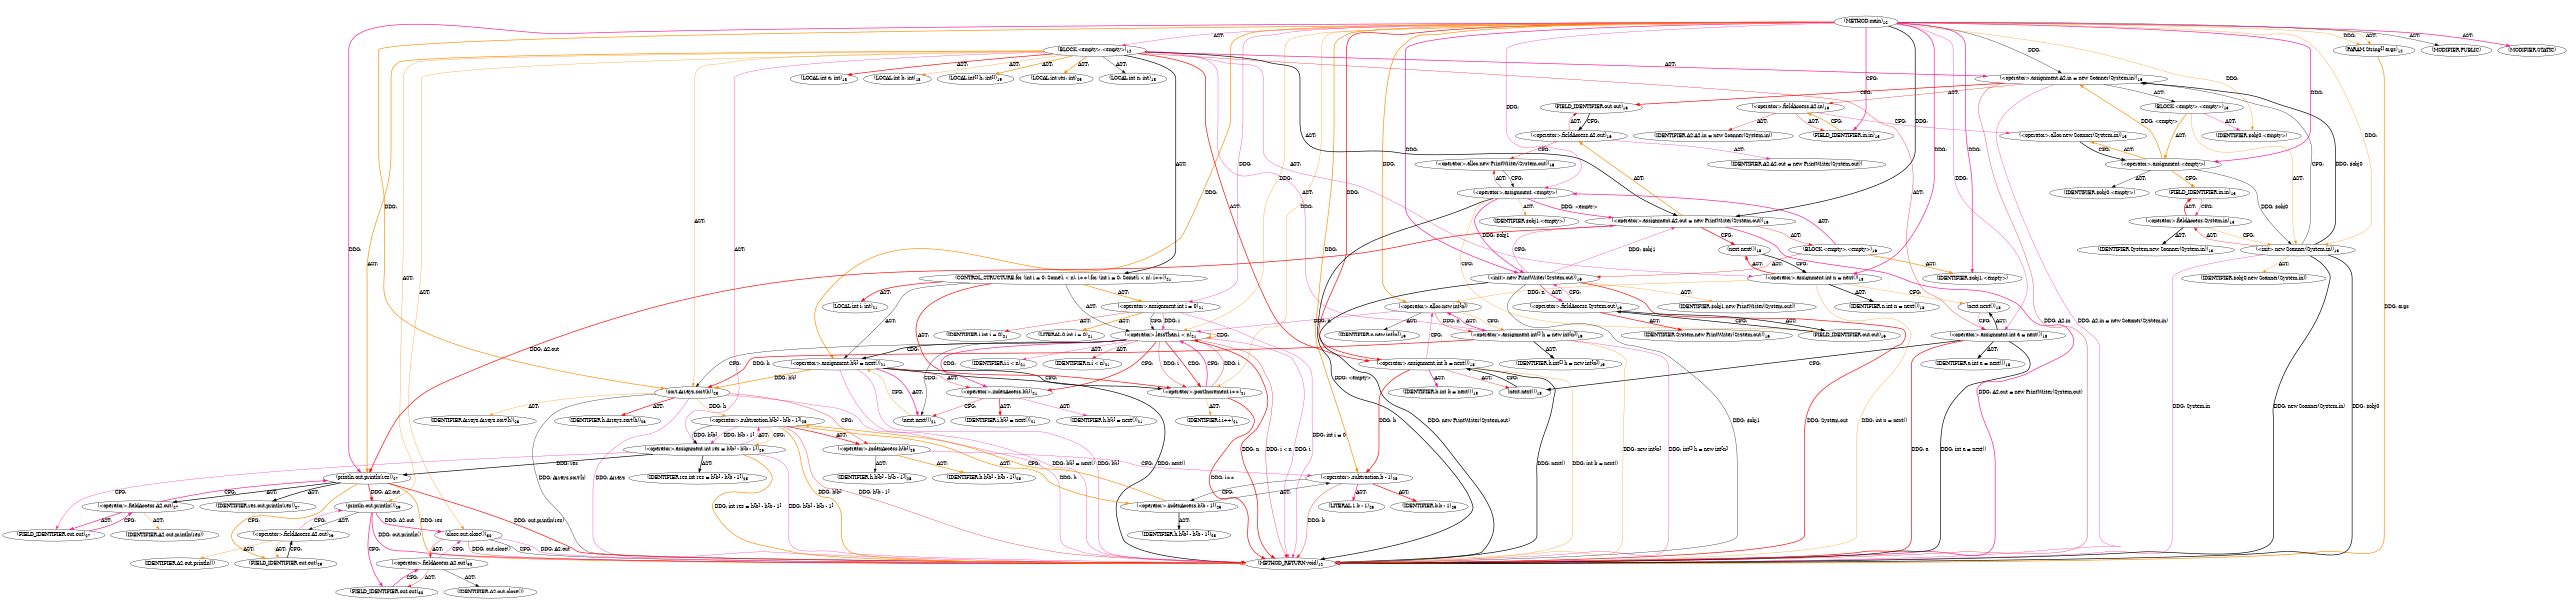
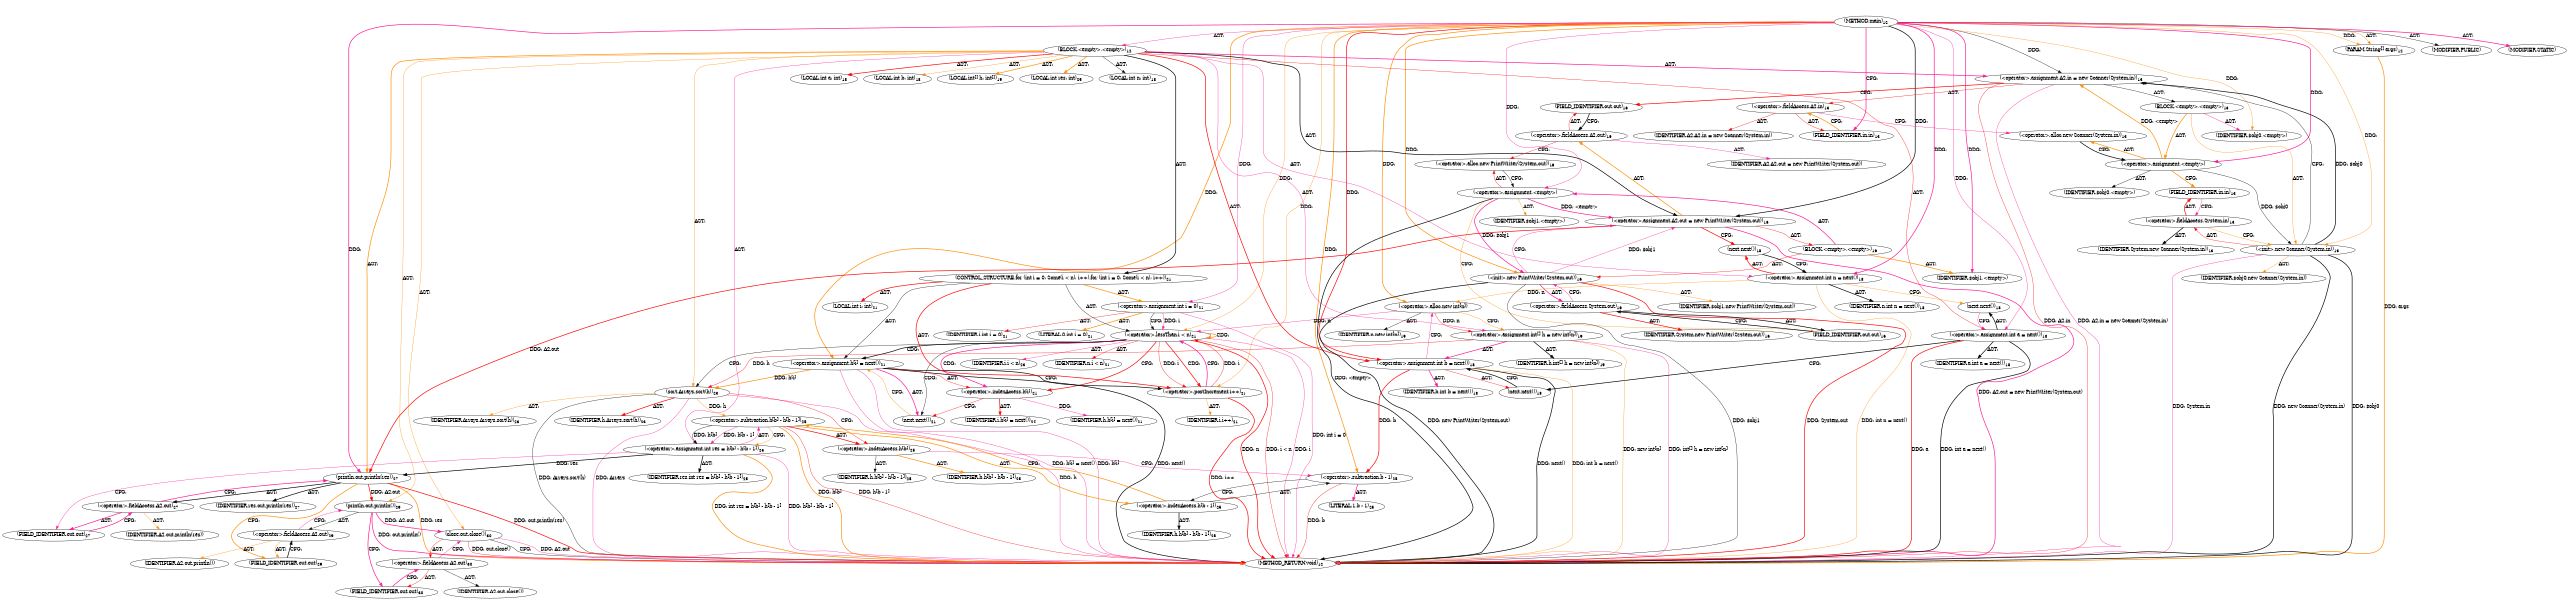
(833, 33) -> none
(1475, 35) -> (1475, 35)
(1467, 324) -> (1478, 349)
(1088, 353) -> (1088, 353)
(1023, 364) -> (1023, 364)
(1066, 407) -> (1066, 407)
(1033, 421) -> (1033, 421)
(1429, 507) -> none
